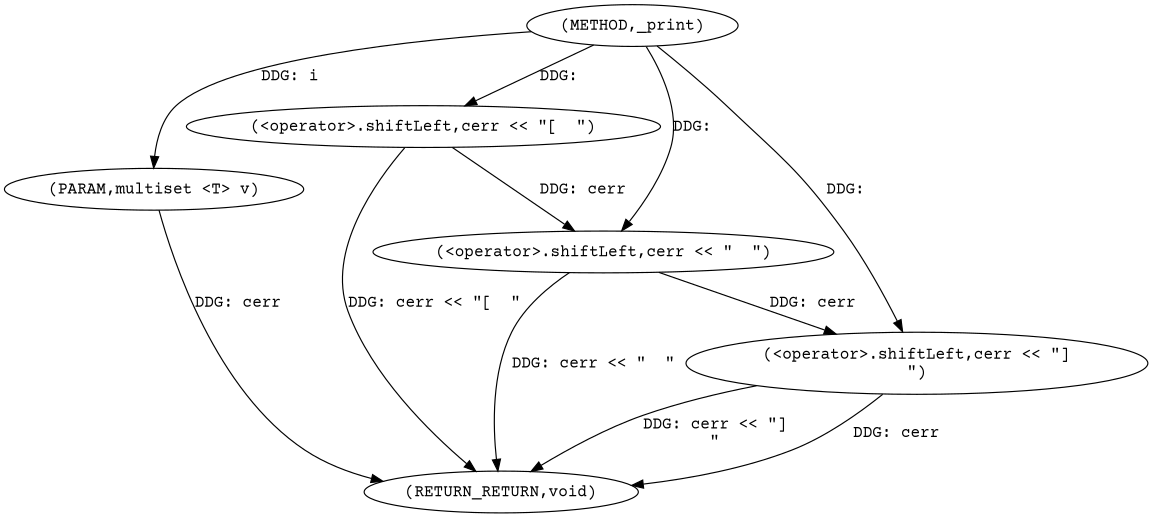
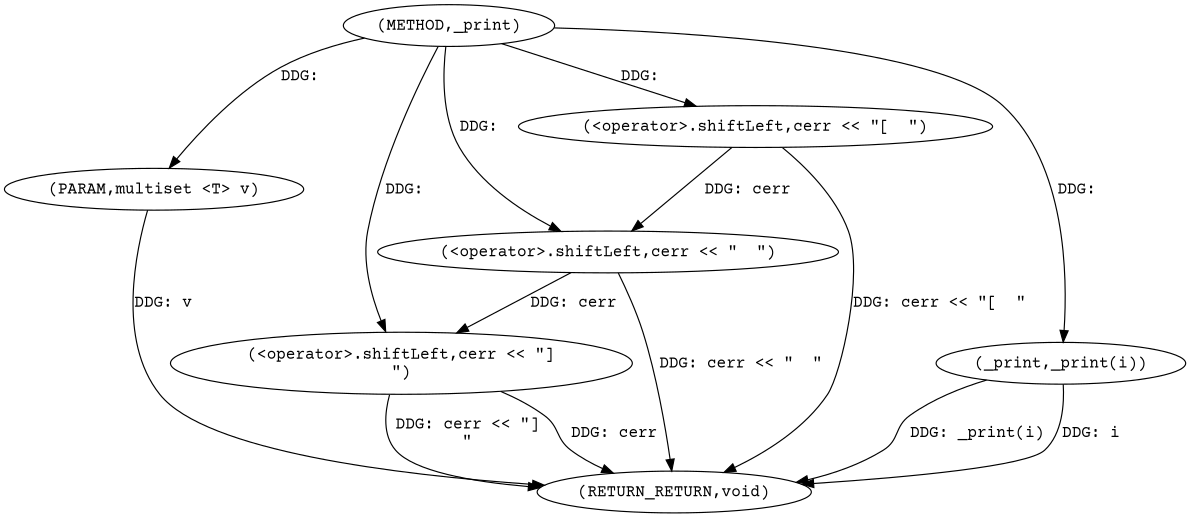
(290, 76) -> (305, 76)
(238, 302) -> (163, 302)
none -> (1061, 363)
